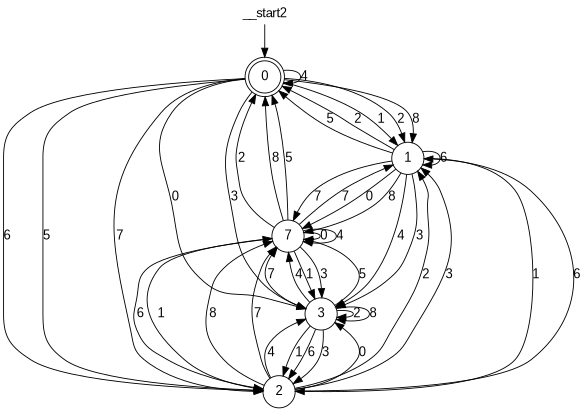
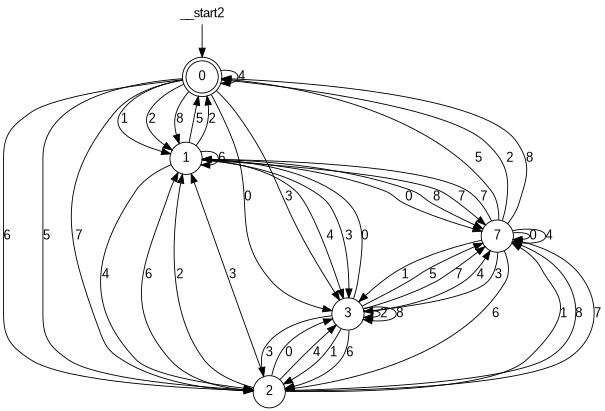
none -> (330, 189)
(536, 275) -> (106, 275)
